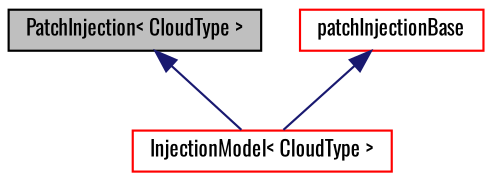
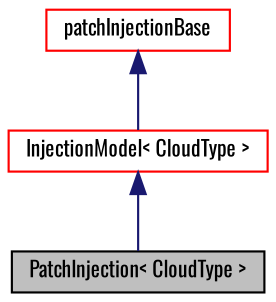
(206, 98) -> (138, 223)
